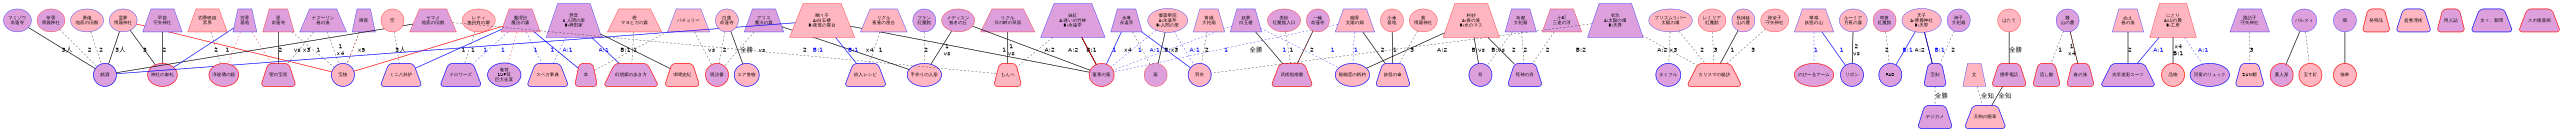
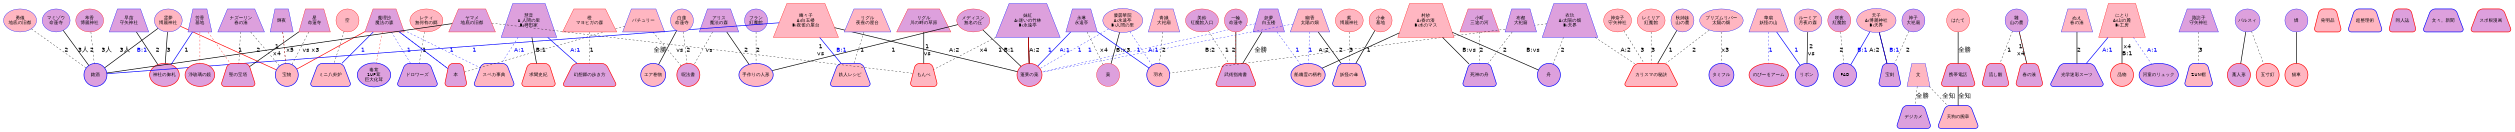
(207, 20) -> none
(1501, 47) -> (1558, 51)
(1935, 96) -> (1916, 96)
